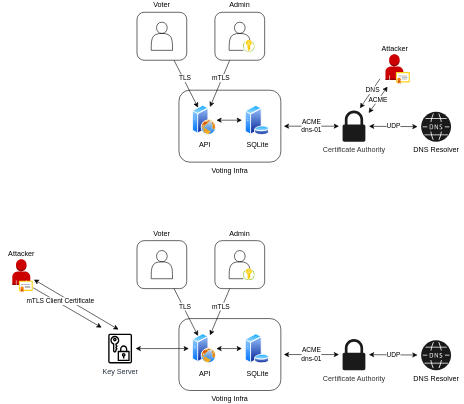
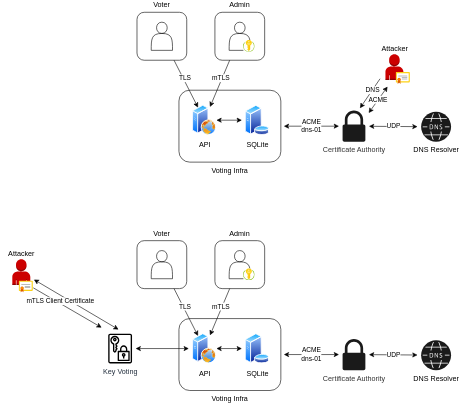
(121, 372) -> (121, 372)
